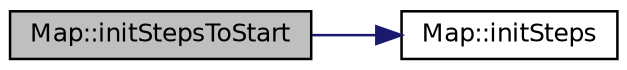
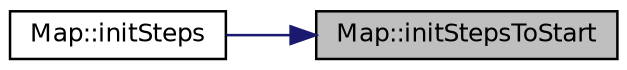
(344, 35) -> (258, 35)
